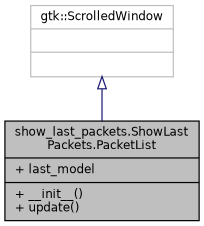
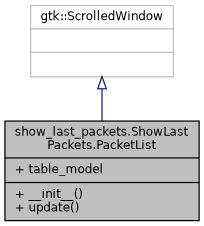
(55, 170) -> (60, 170)
